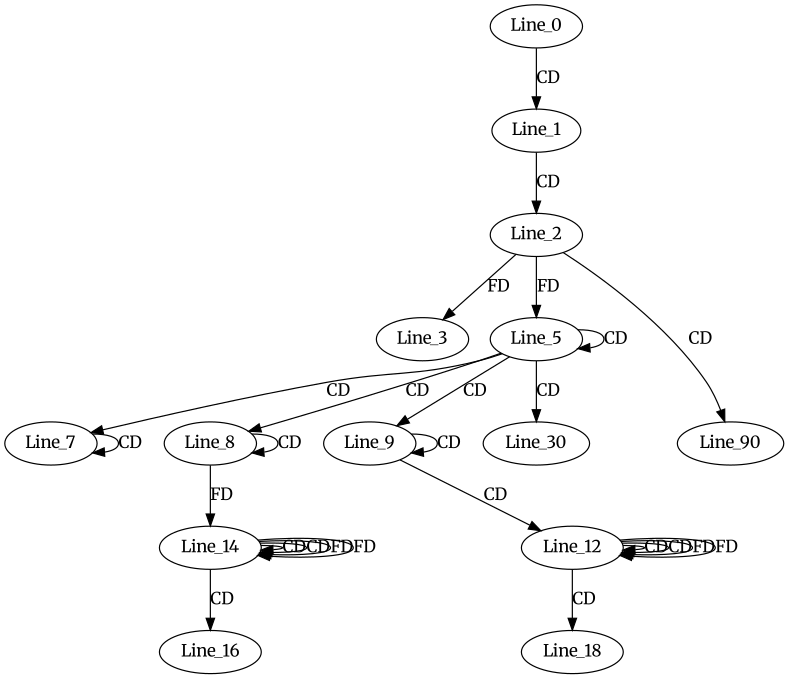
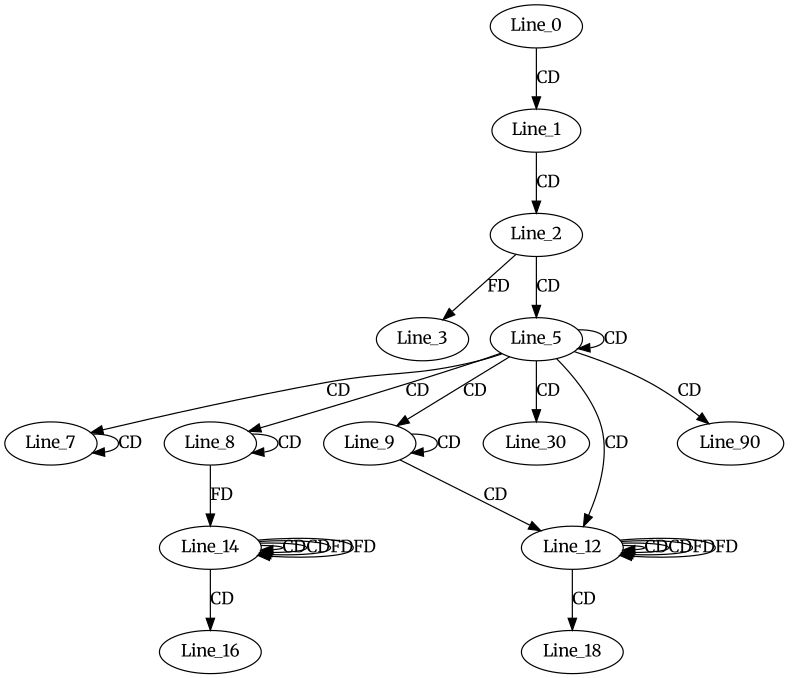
(548, 287) -> (548, 287)
(653, 321) -> (640, 378)
none -> (602, 431)
